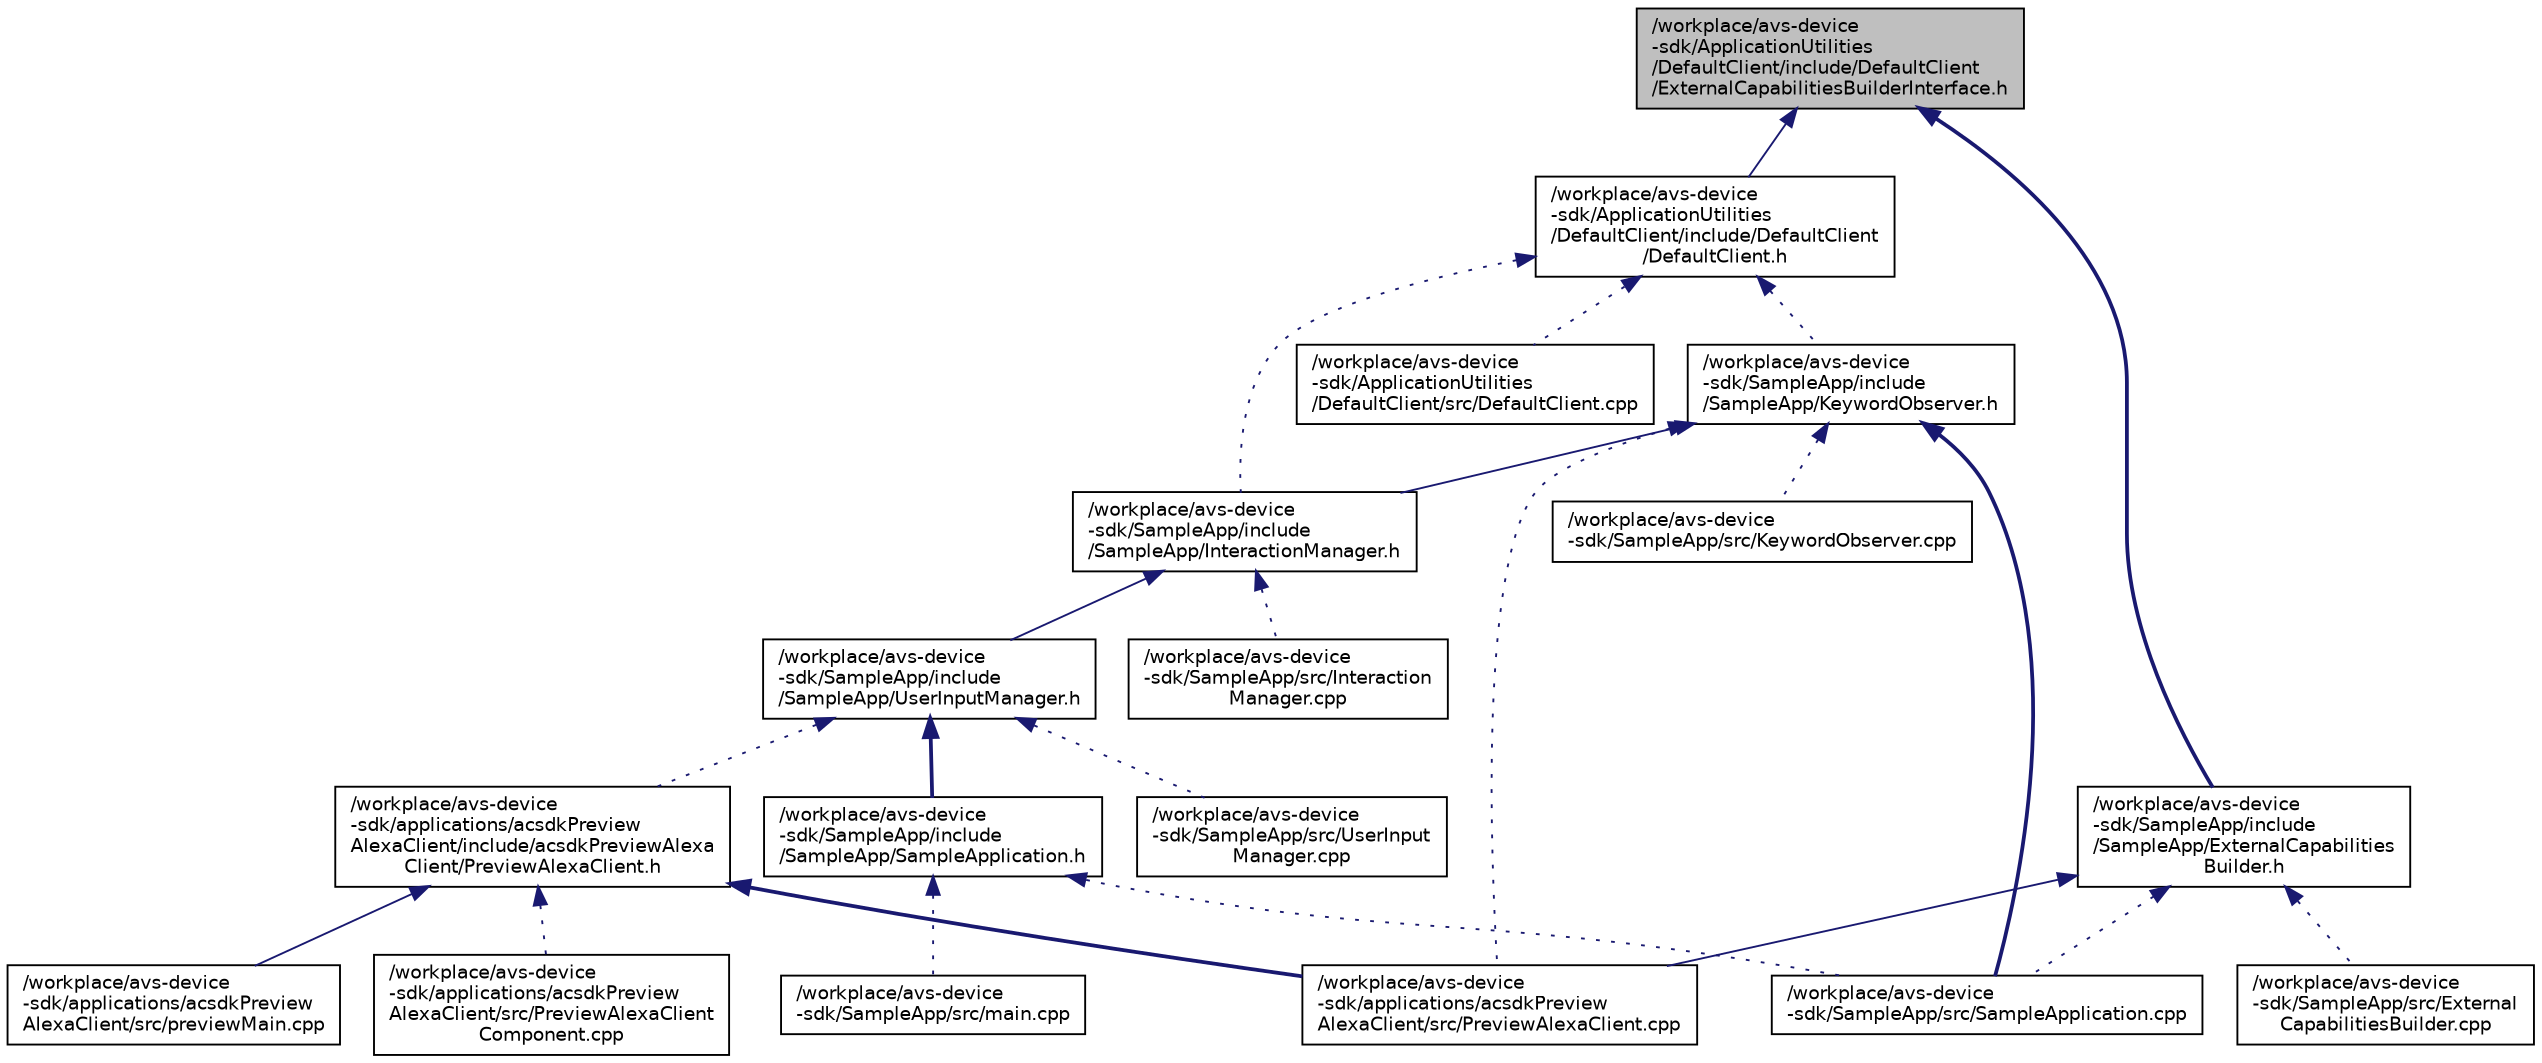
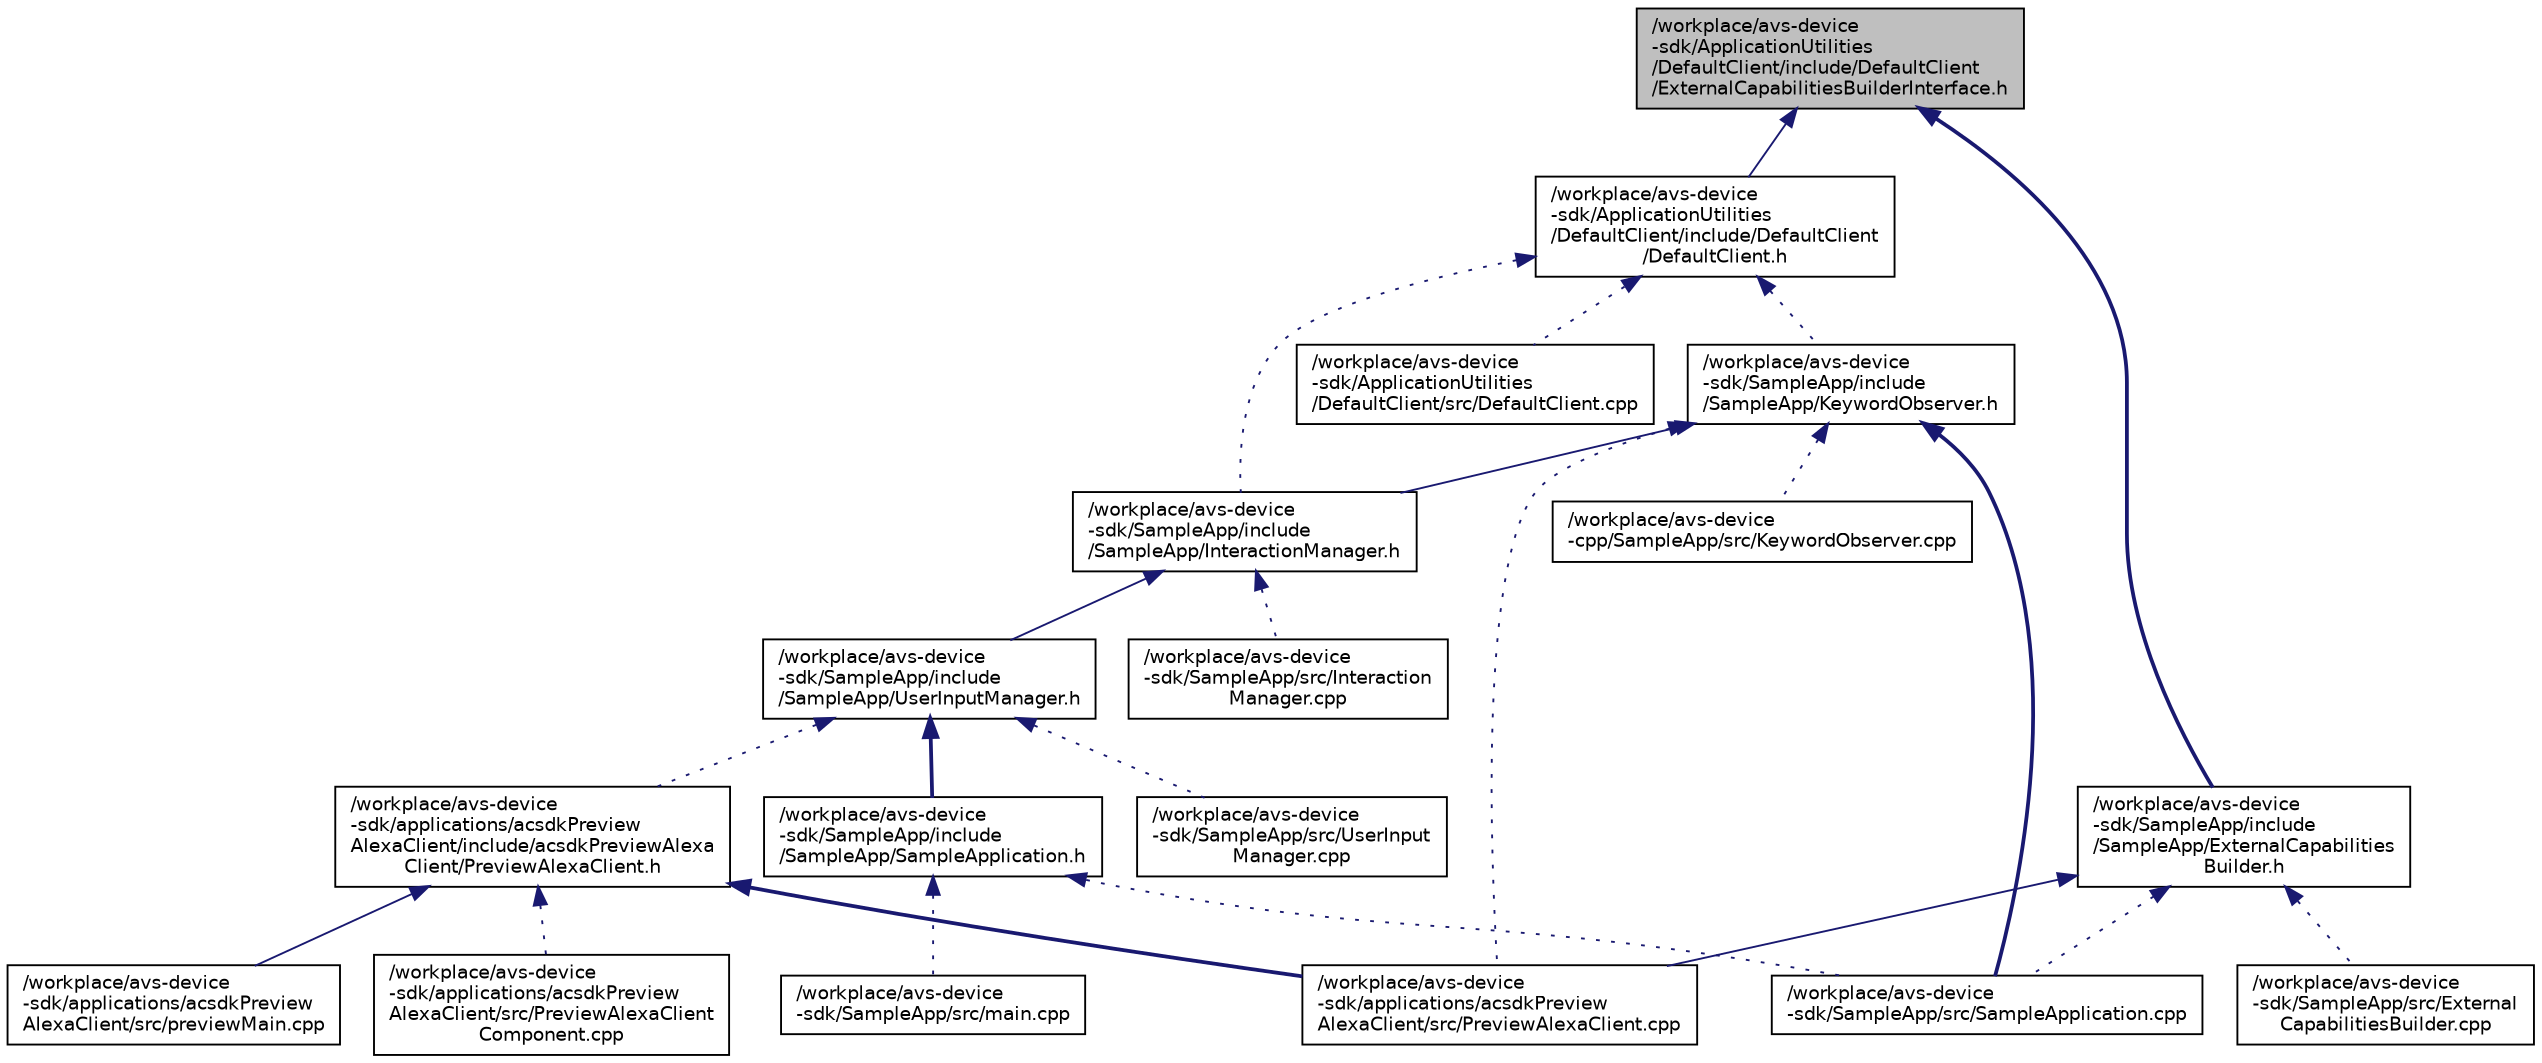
(1762, 532) -> (1762, 532)
